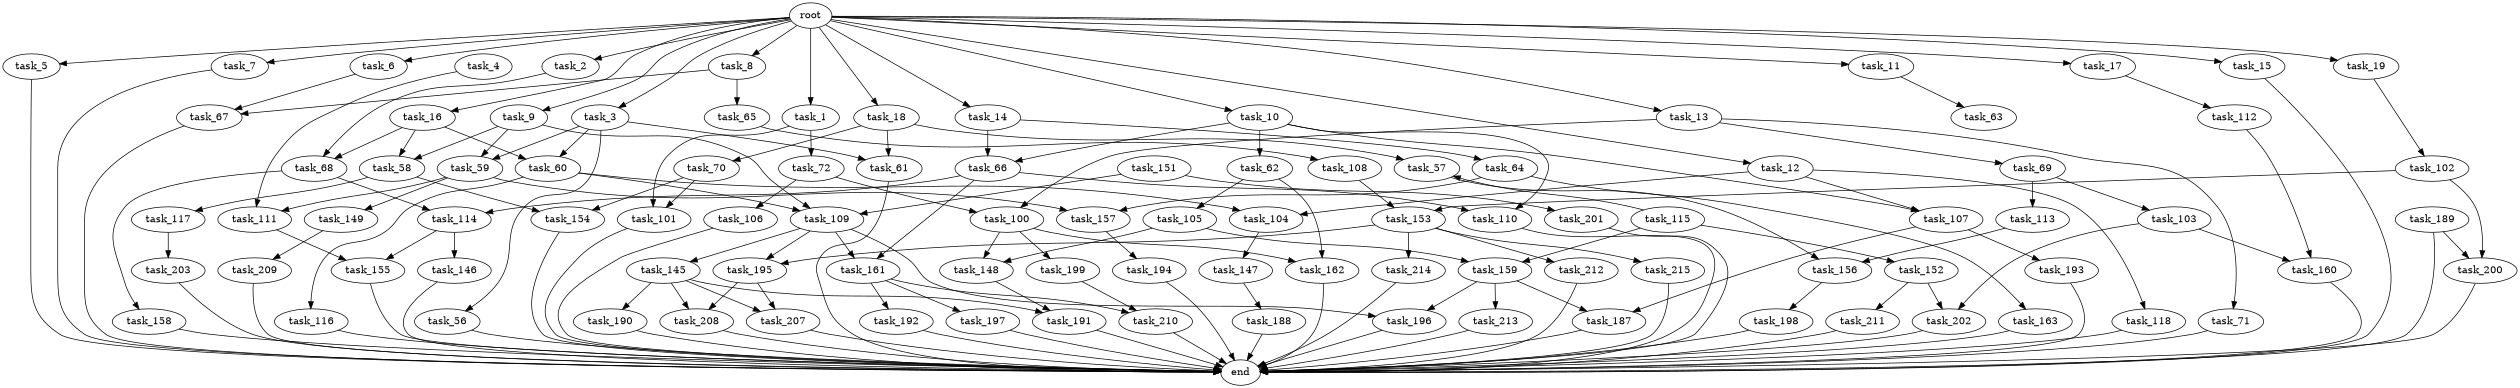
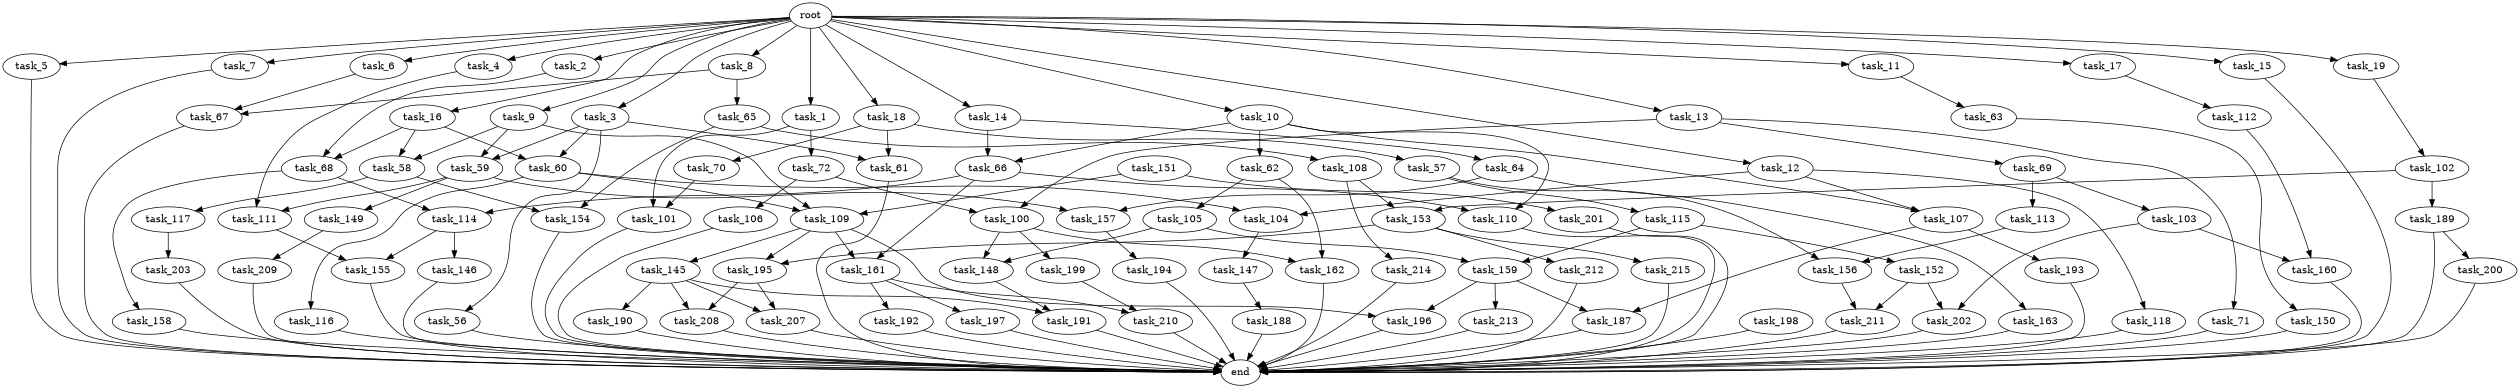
none -> (652, 36)
(643, 192) -> (647, 159)
(1556, 195) -> (1544, 195)
(2477, 210) -> (2432, 191)
(1409, 242) -> (1360, 222)
(1808, 294) -> (1847, 293)
none -> (2313, 322)
